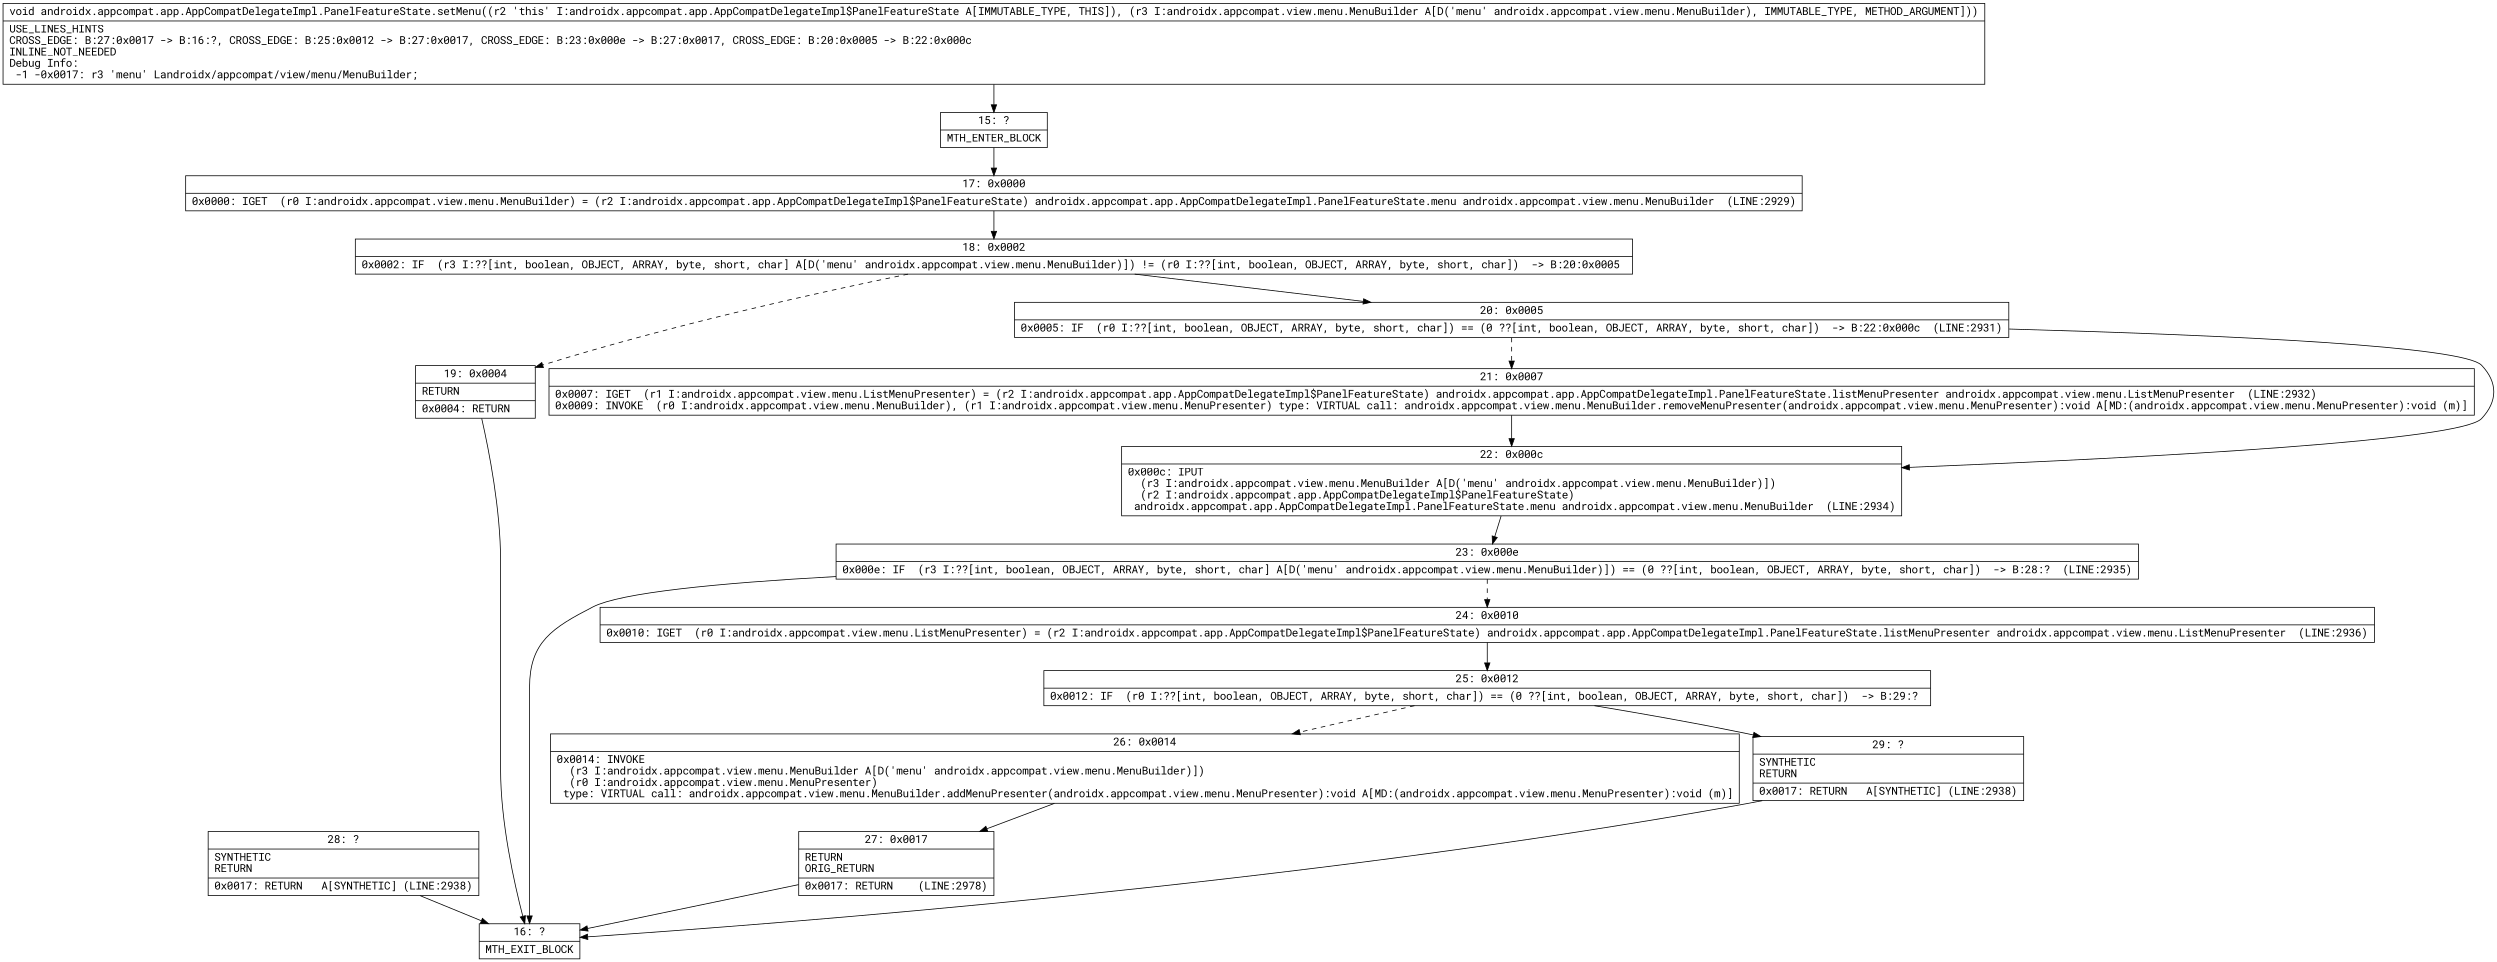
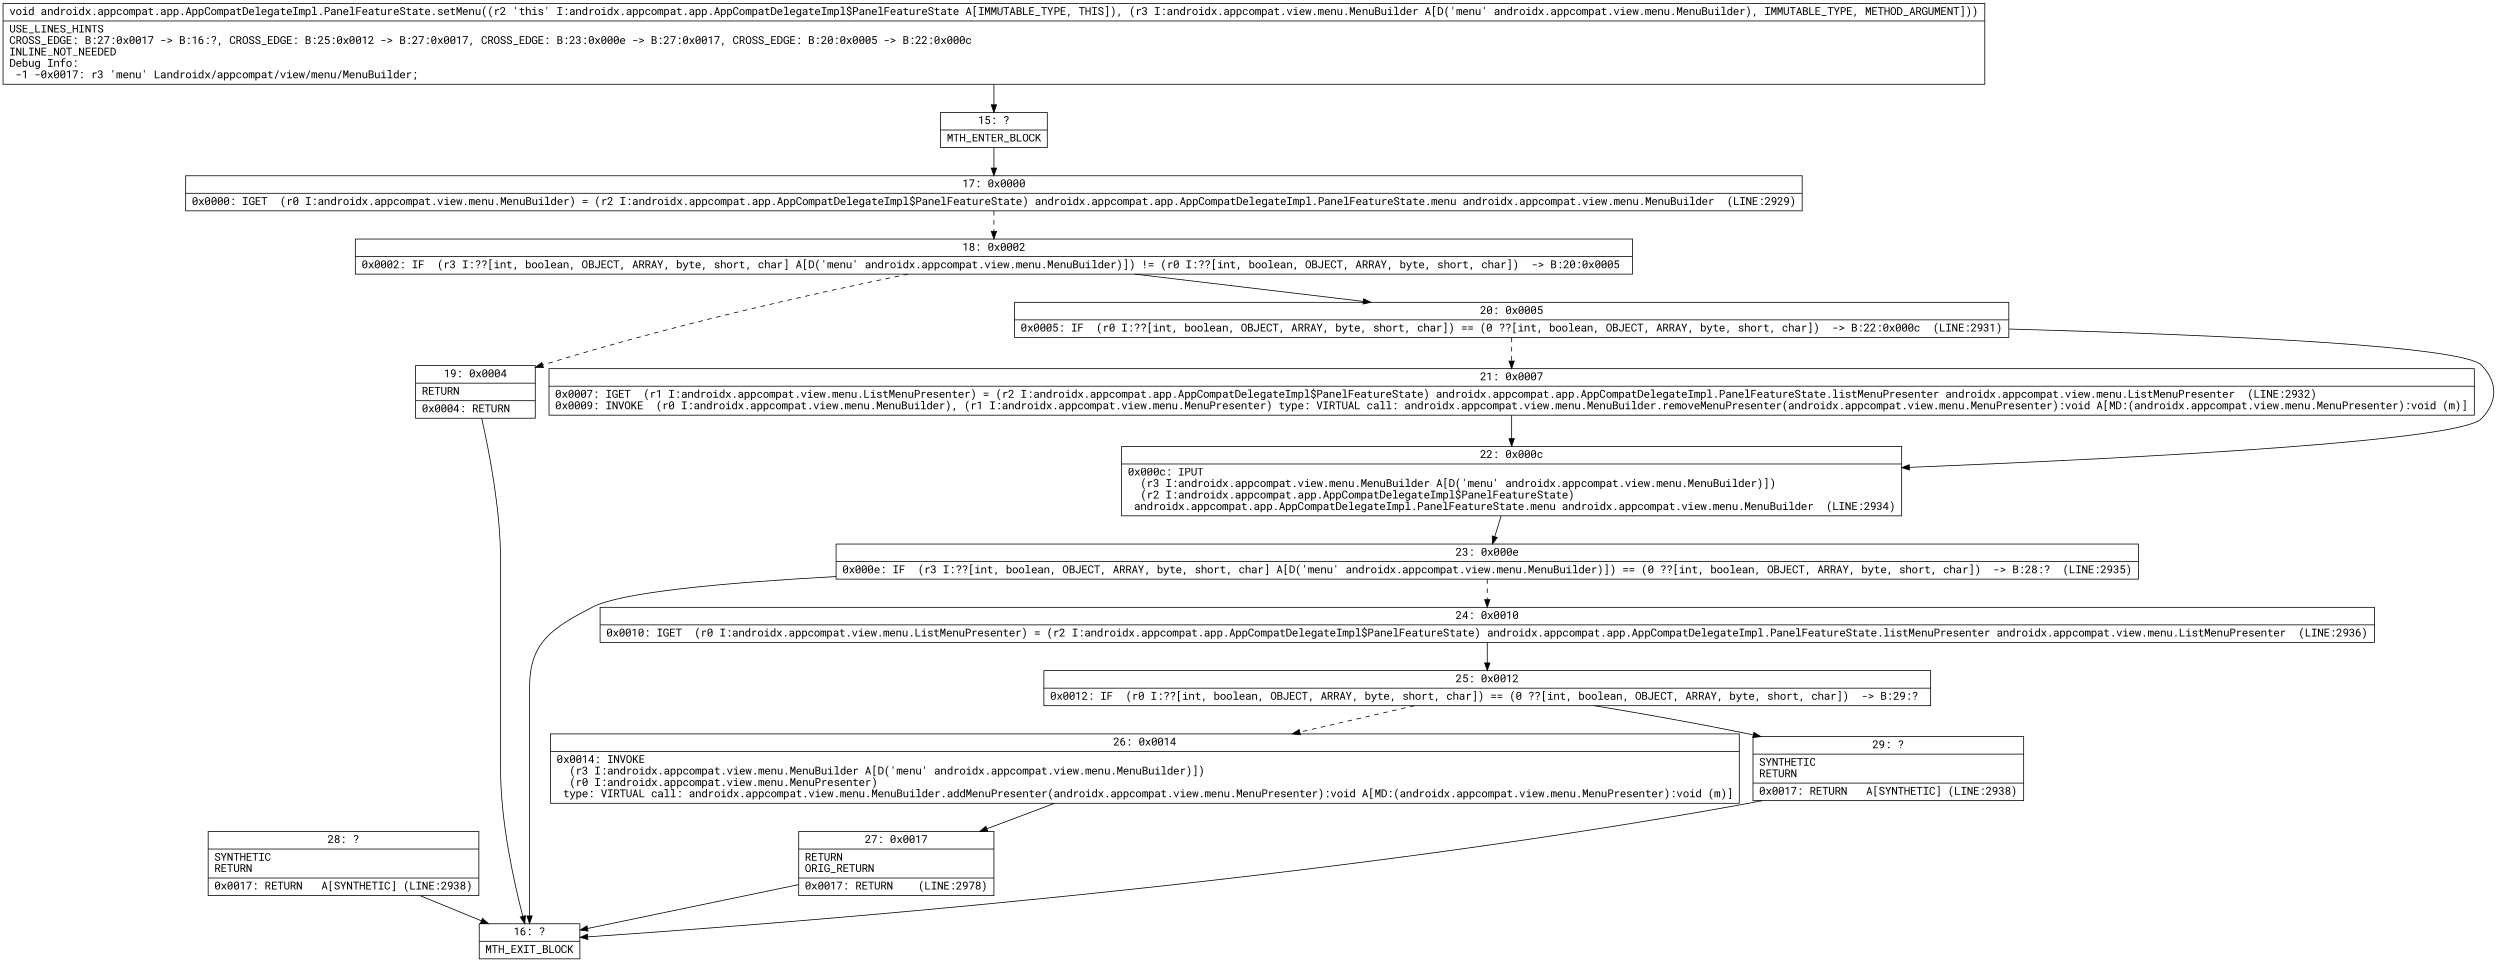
(994, 221) -> (994, 221)
